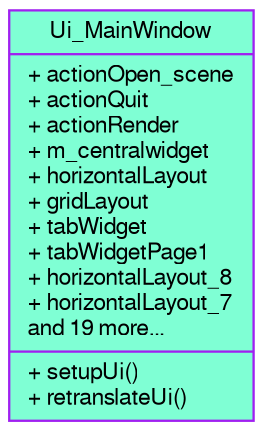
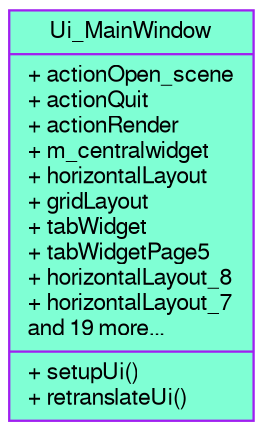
(119, 252) -> (119, 252)
